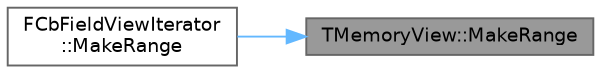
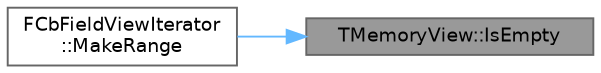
(450, 37) -> (450, 37)
